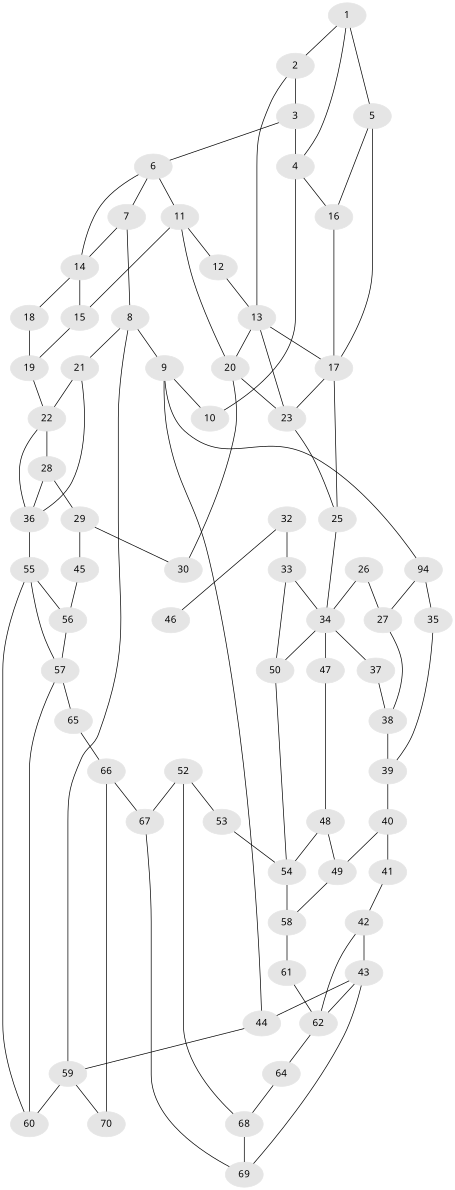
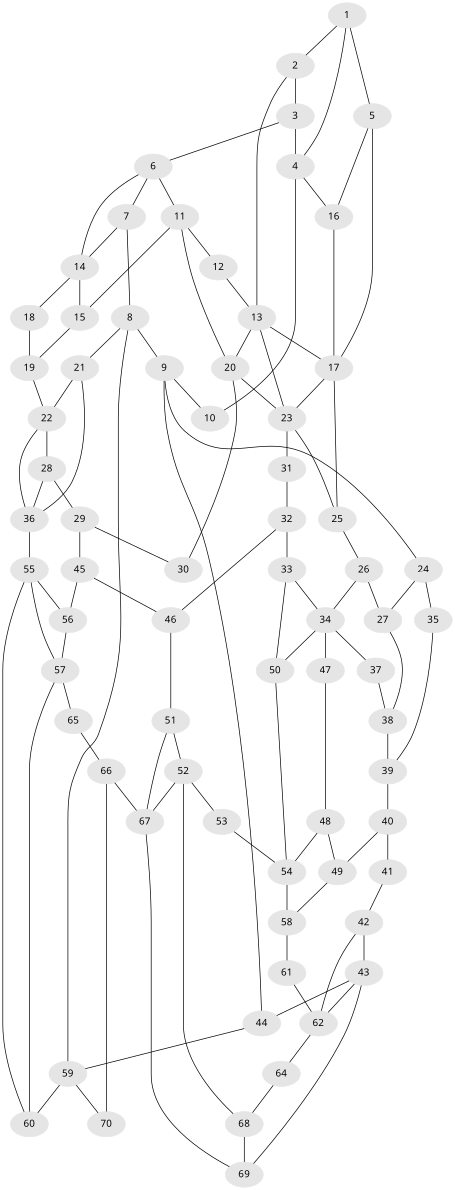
none -> (287, 469)
(331, 570) -> (351, 545)
(424, 570) -> (424, 570)
none -> (125, 595)
none -> (171, 721)
